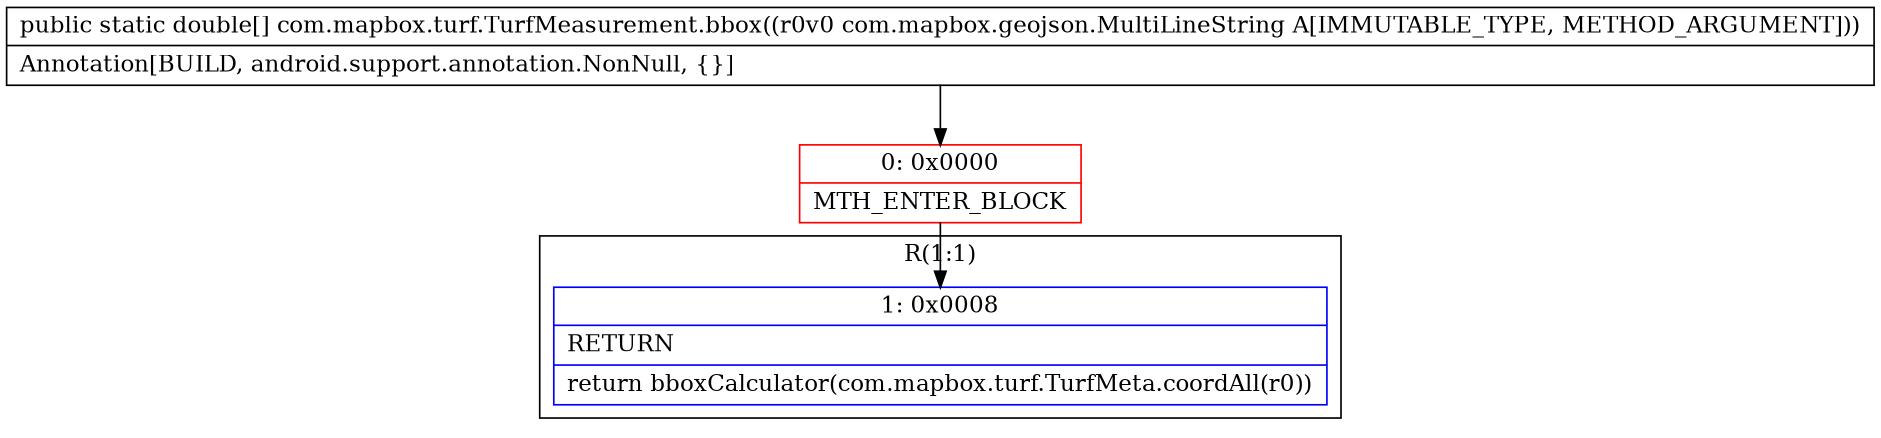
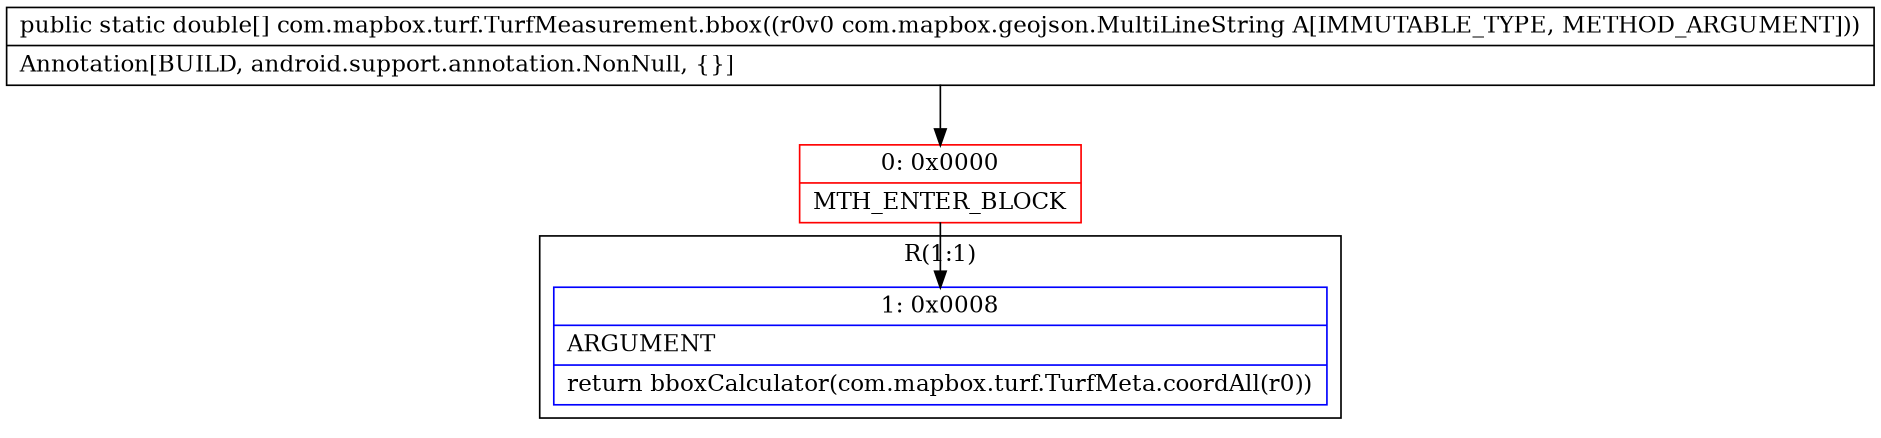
(621, 344) -> (642, 344)
